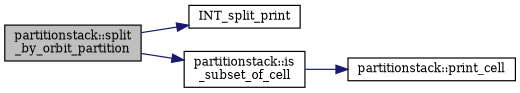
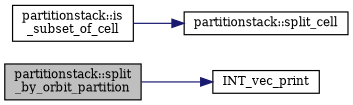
(245, 17) -> (266, 82)
(157, 56) -> none
(432, 69) -> (266, 23)
